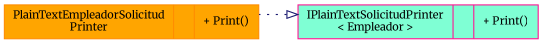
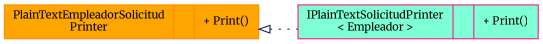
(273, 14) -> (284, 29)
